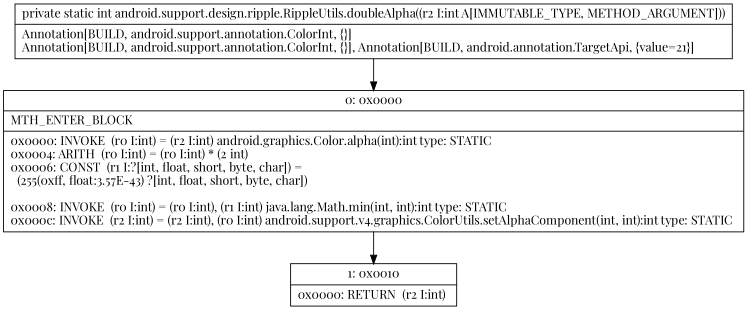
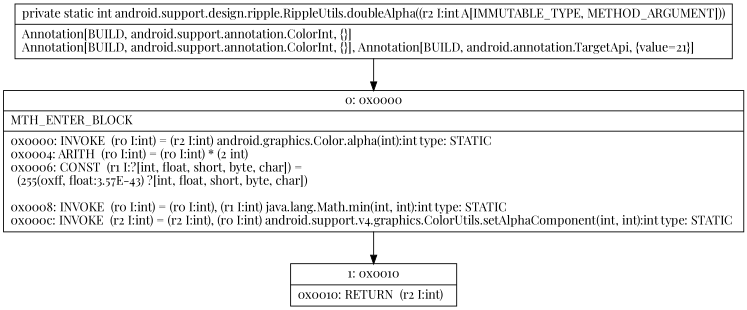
(374, 295) -> (372, 295)
